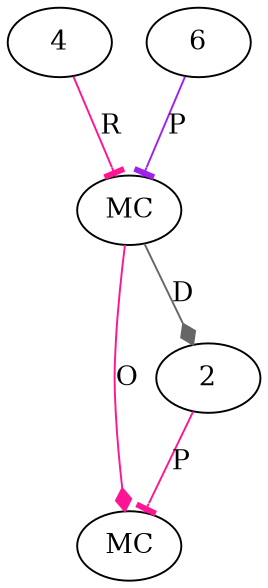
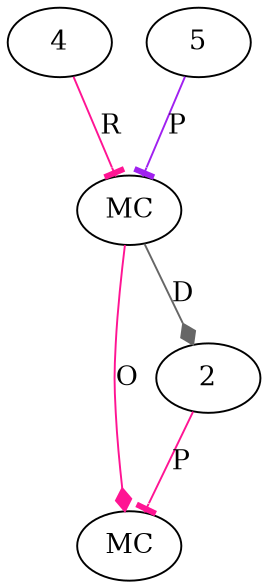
(199, 42) -> (199, 42)
